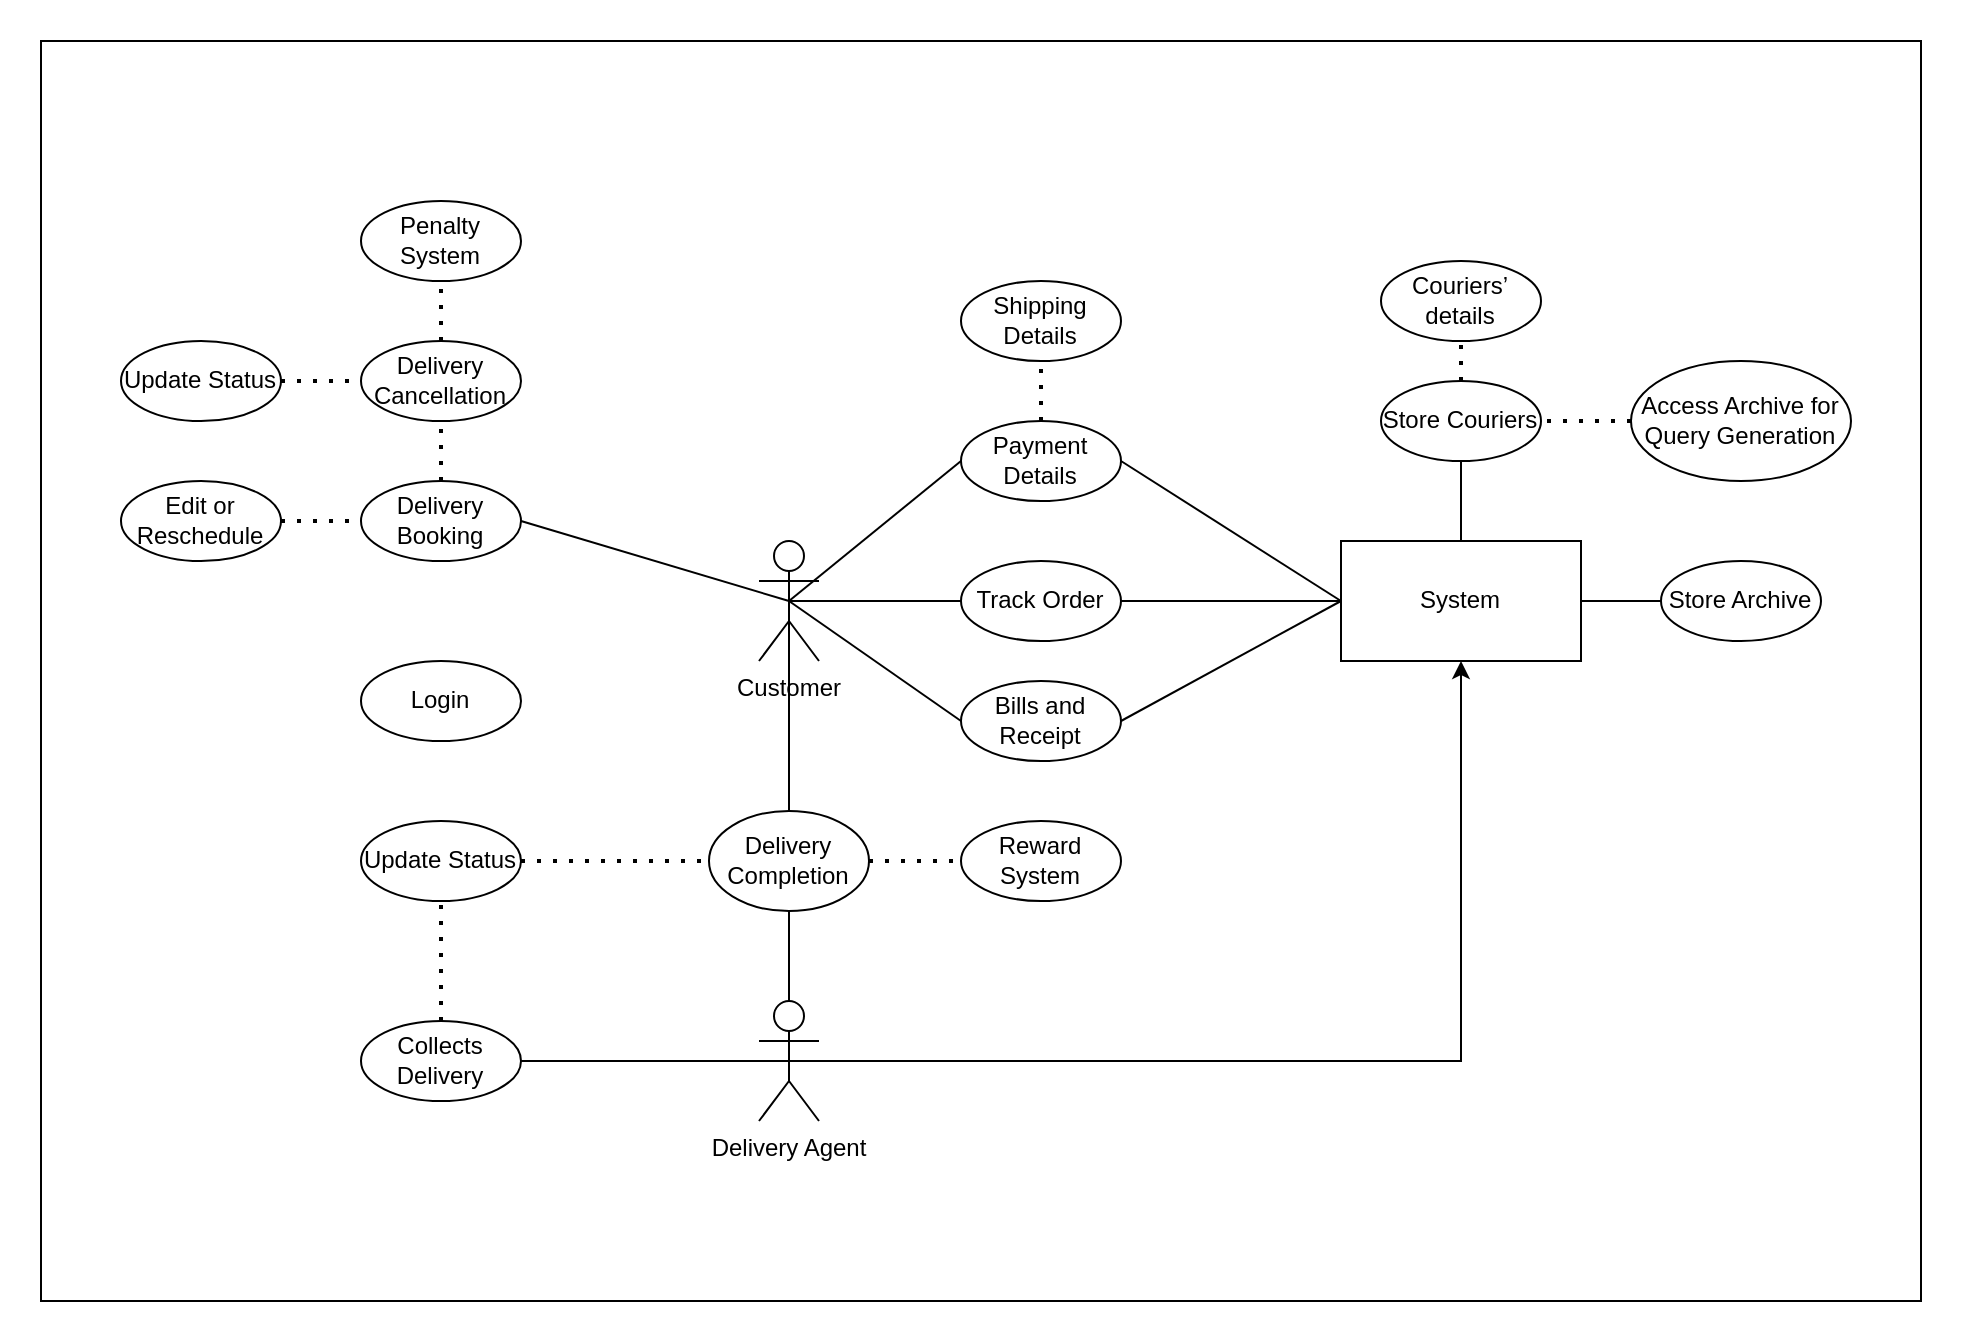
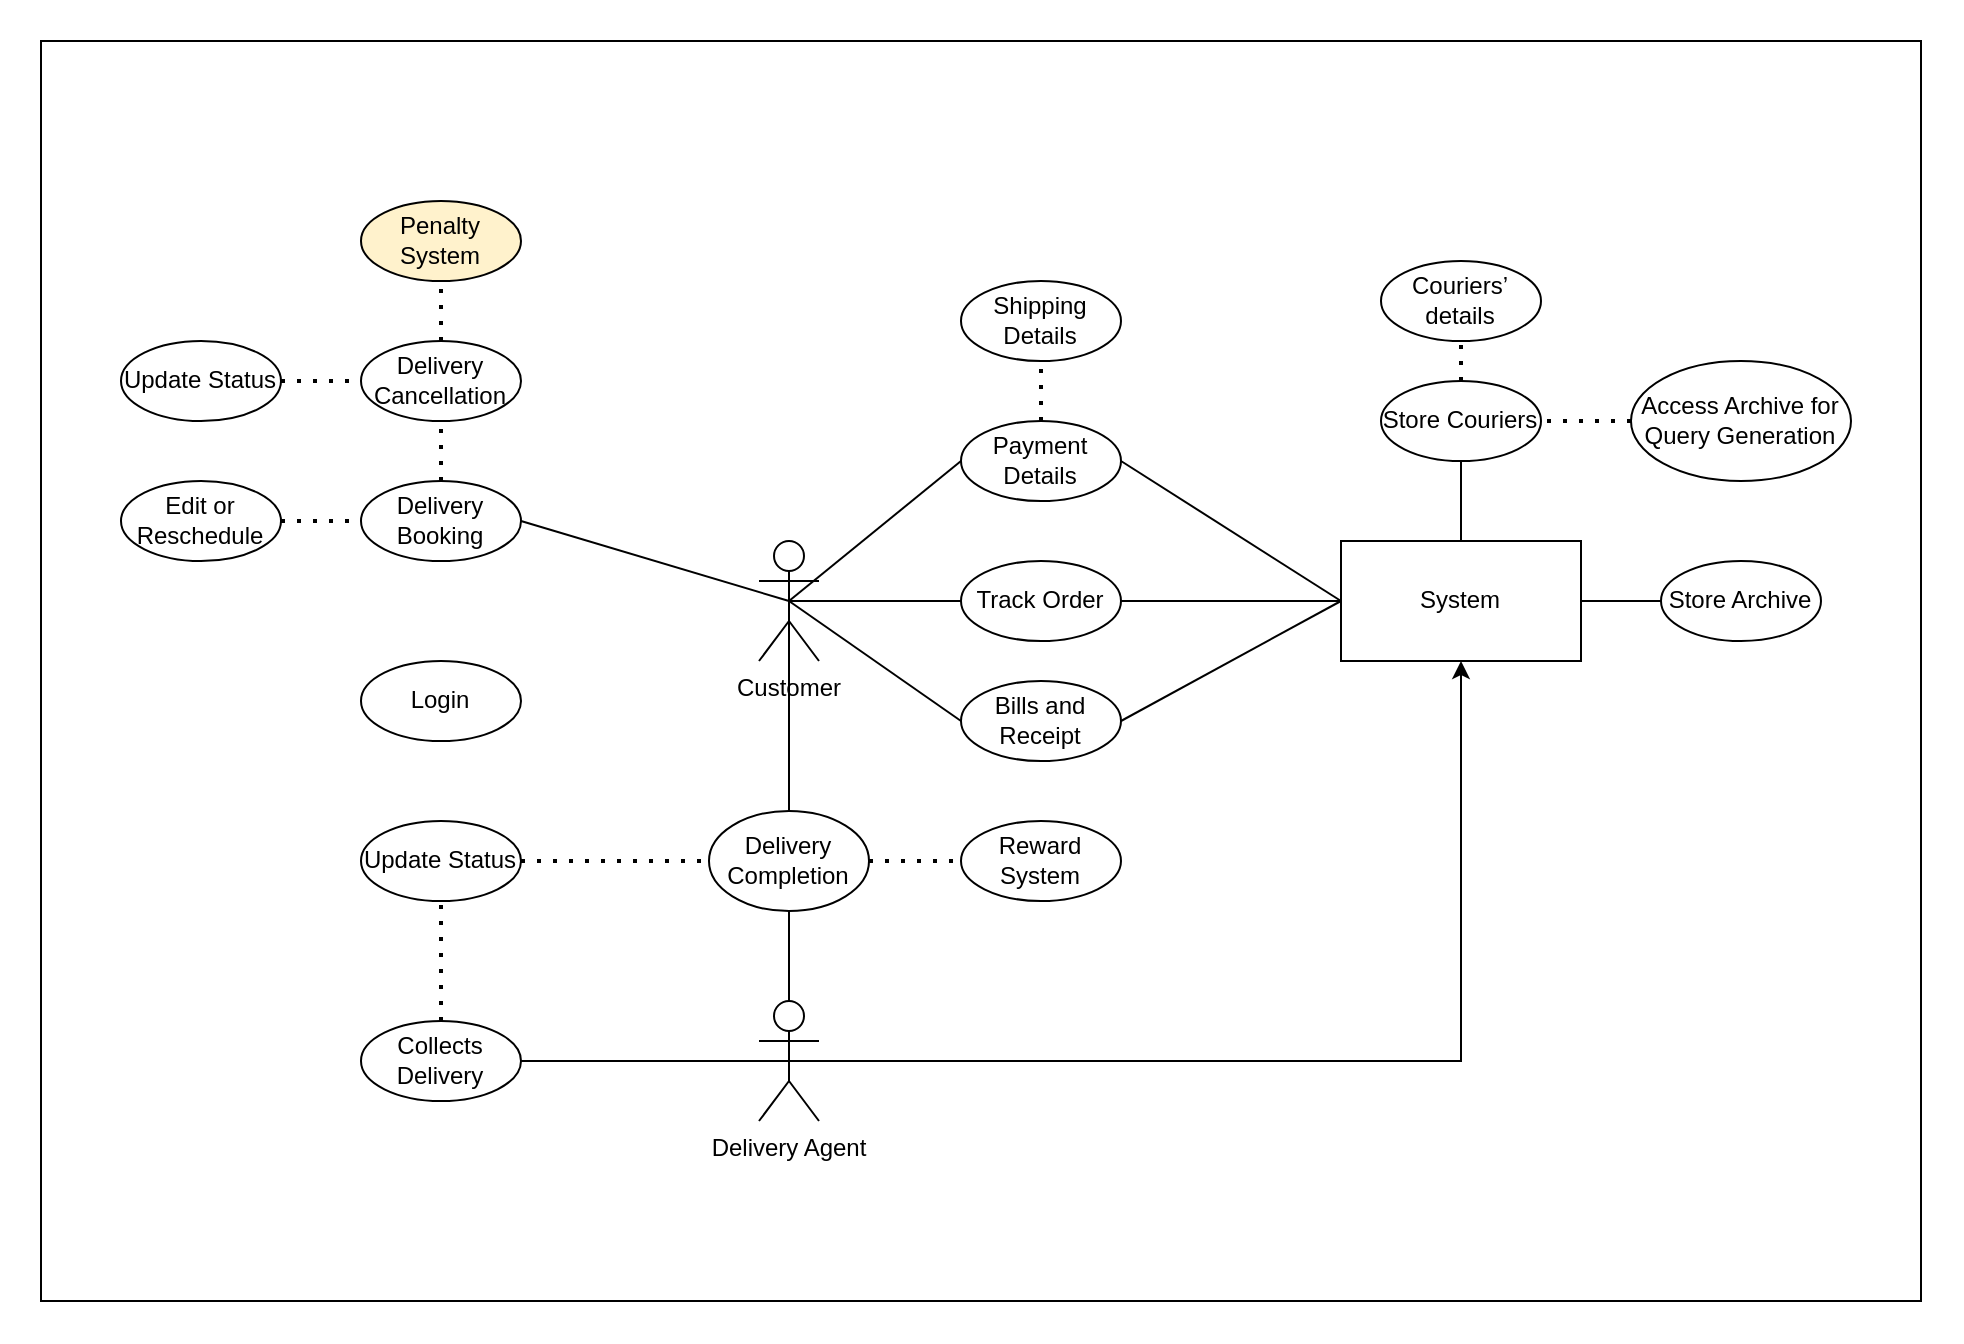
(441, 241) -> (441, 241)
